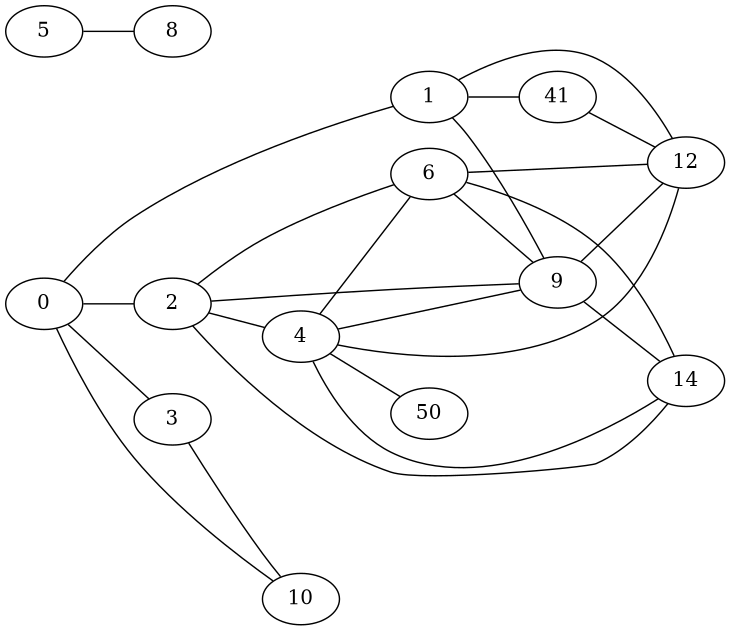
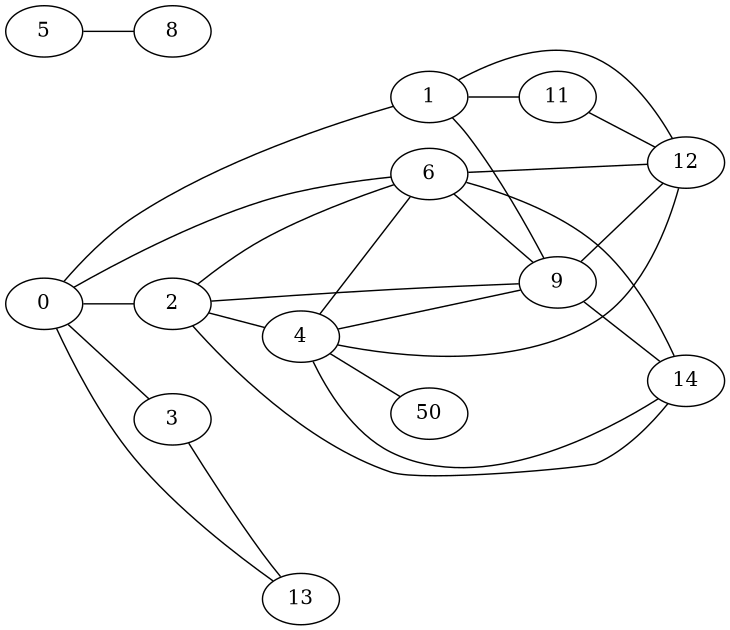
(558, 97) -> (558, 97)
none -> (226, 214)
(301, 599) -> (301, 599)
